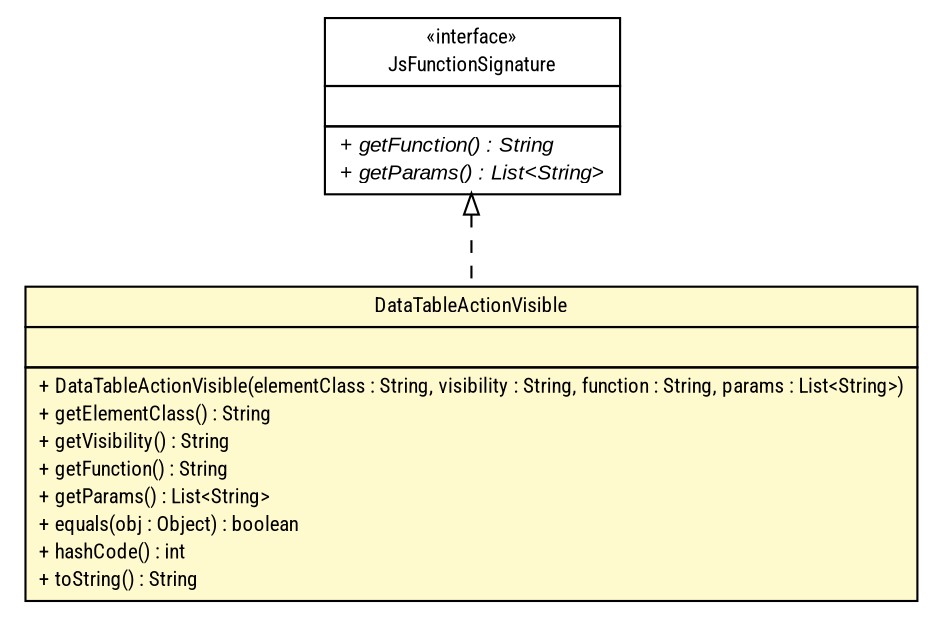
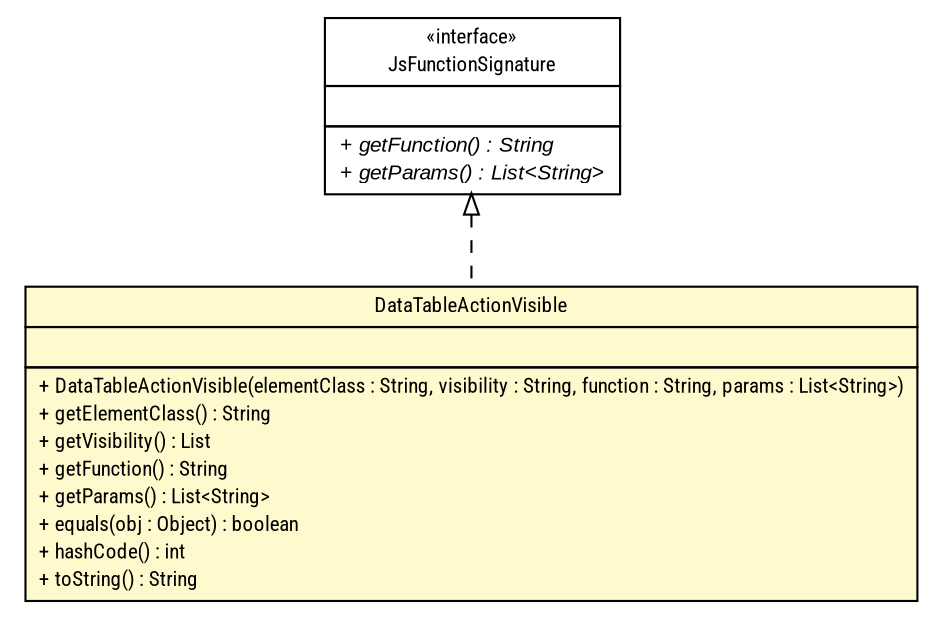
(135, 442) -> (125, 442)
